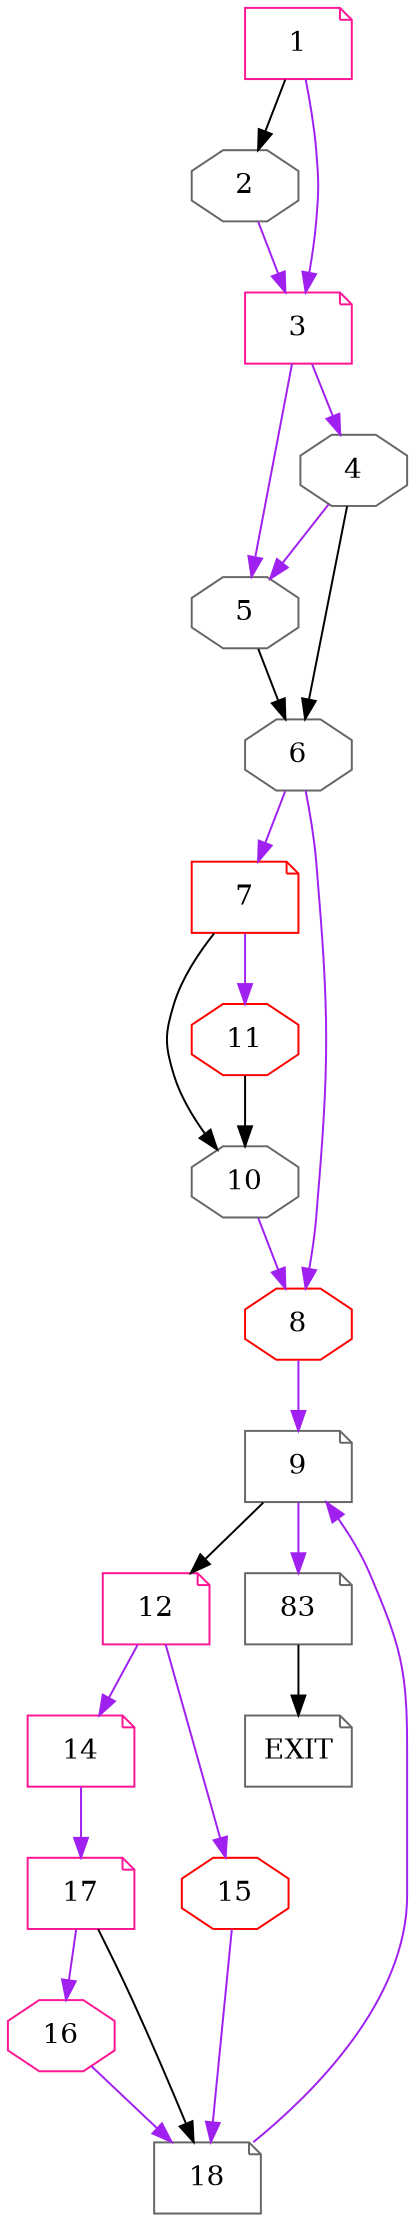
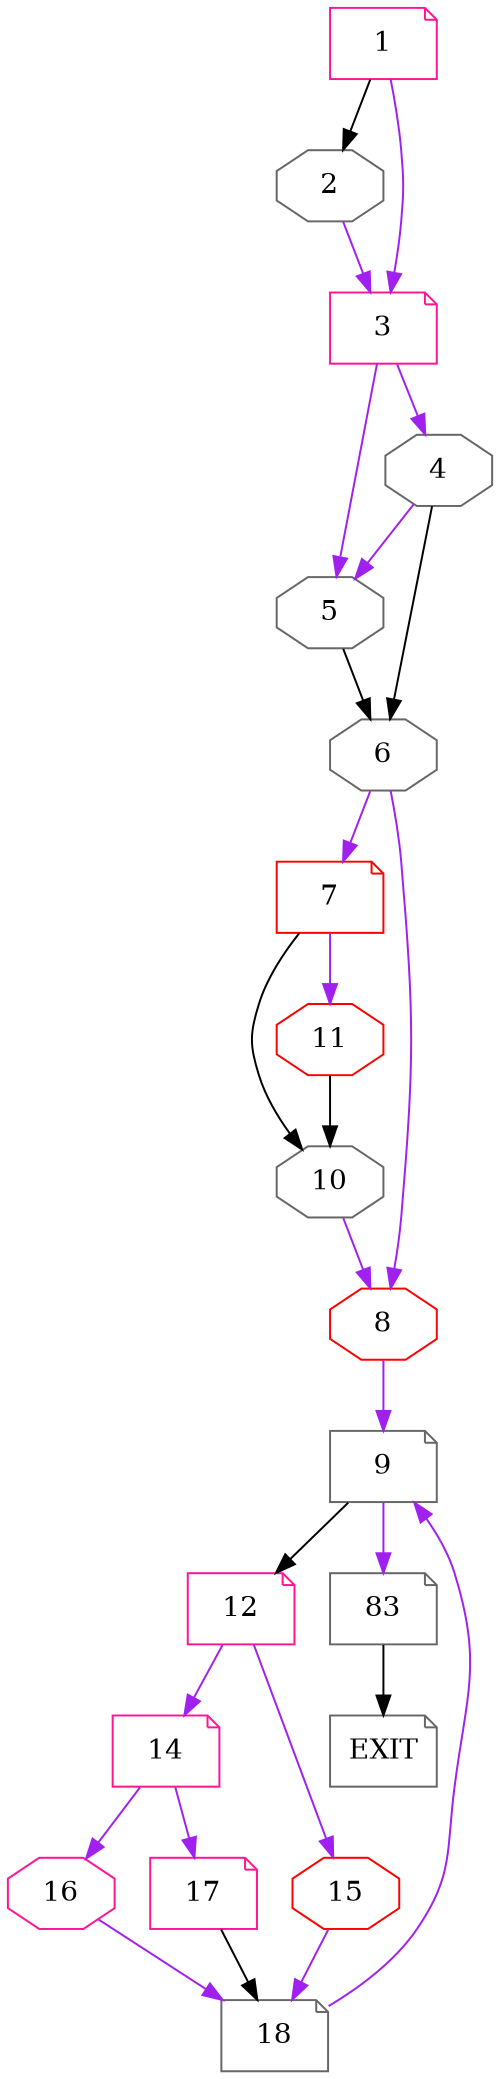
(73, 1955) -> (119, 1815)
